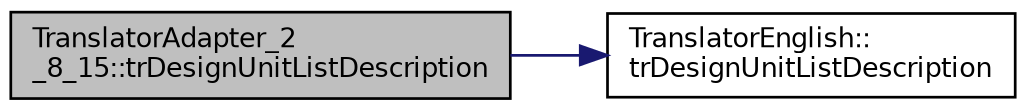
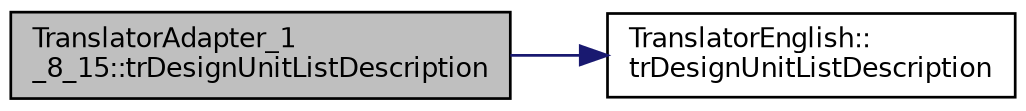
(261, 55) -> (261, 55)
